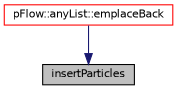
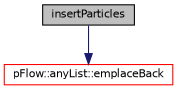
(89, 39) -> (89, 39)
